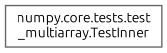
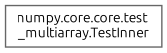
(84, 26) -> (84, 26)
